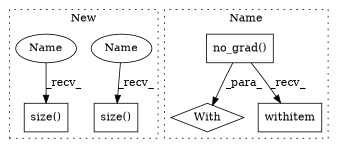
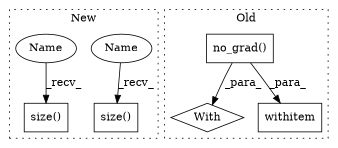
(246, 19) -> (246, 19)
(288, 83) -> (288, 83)
